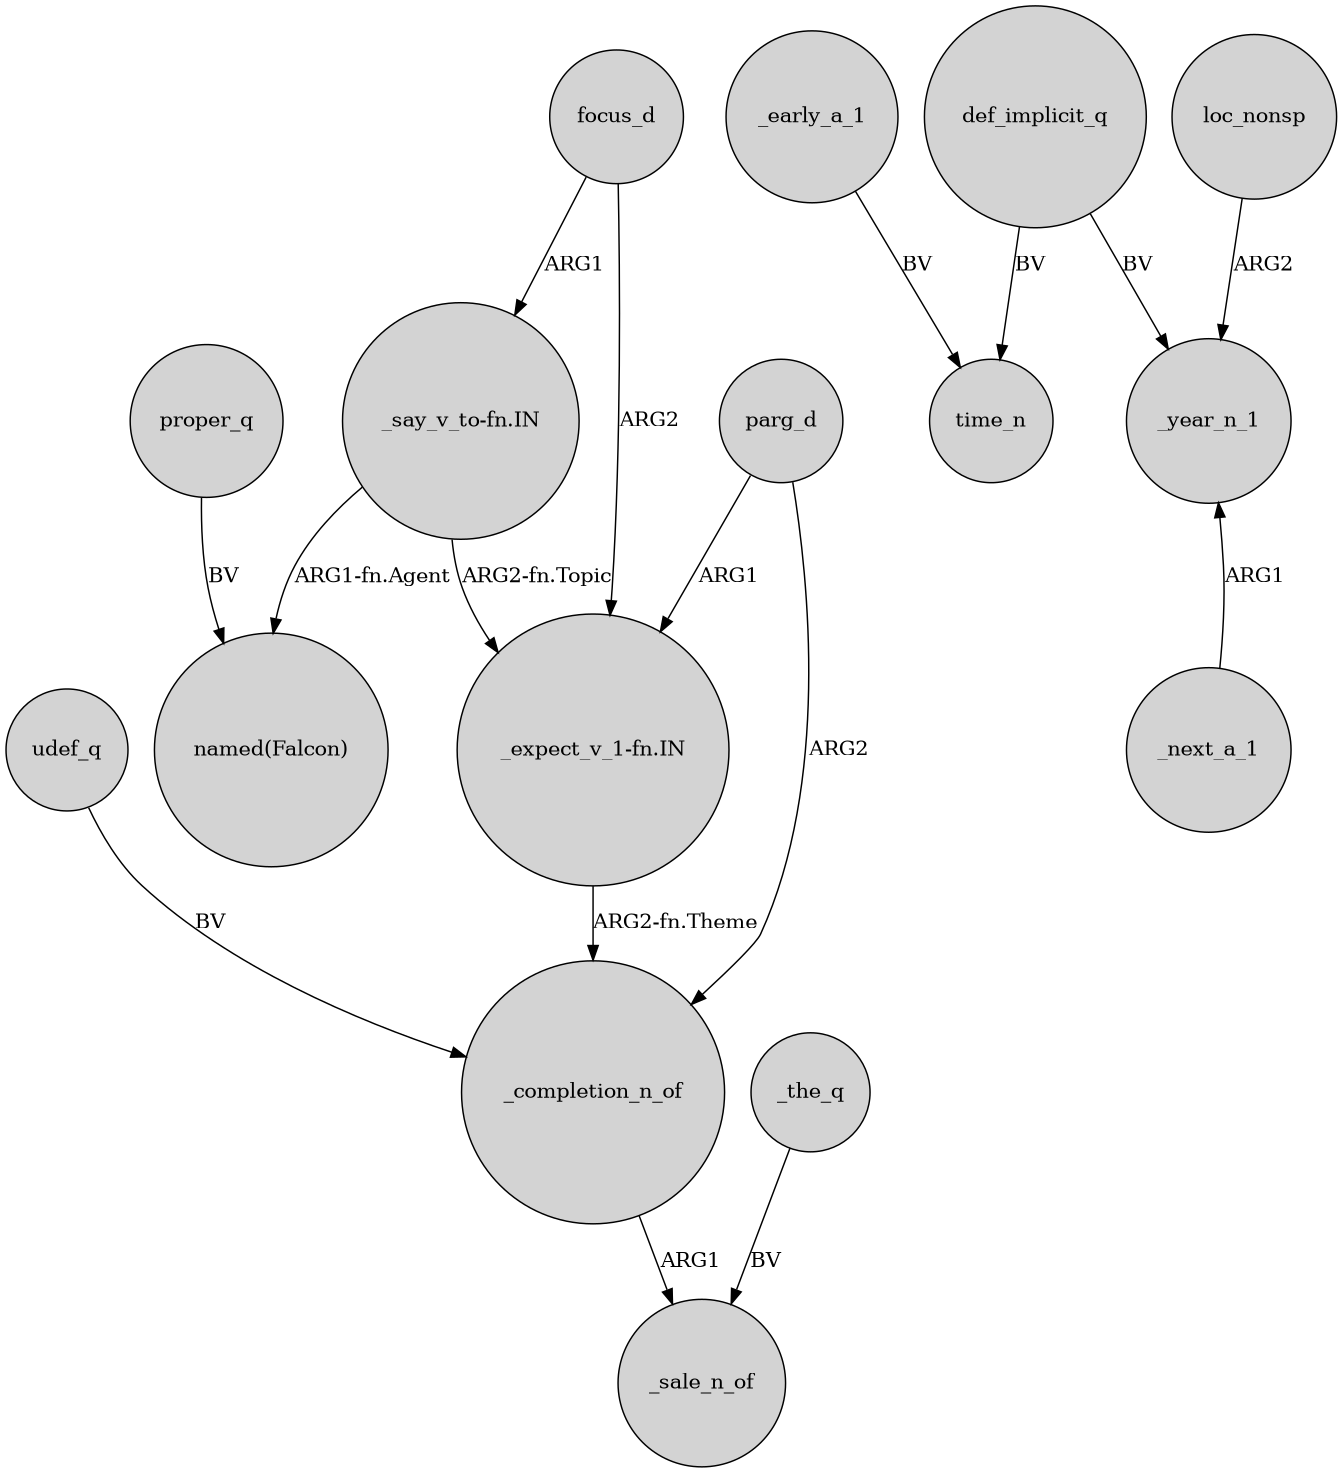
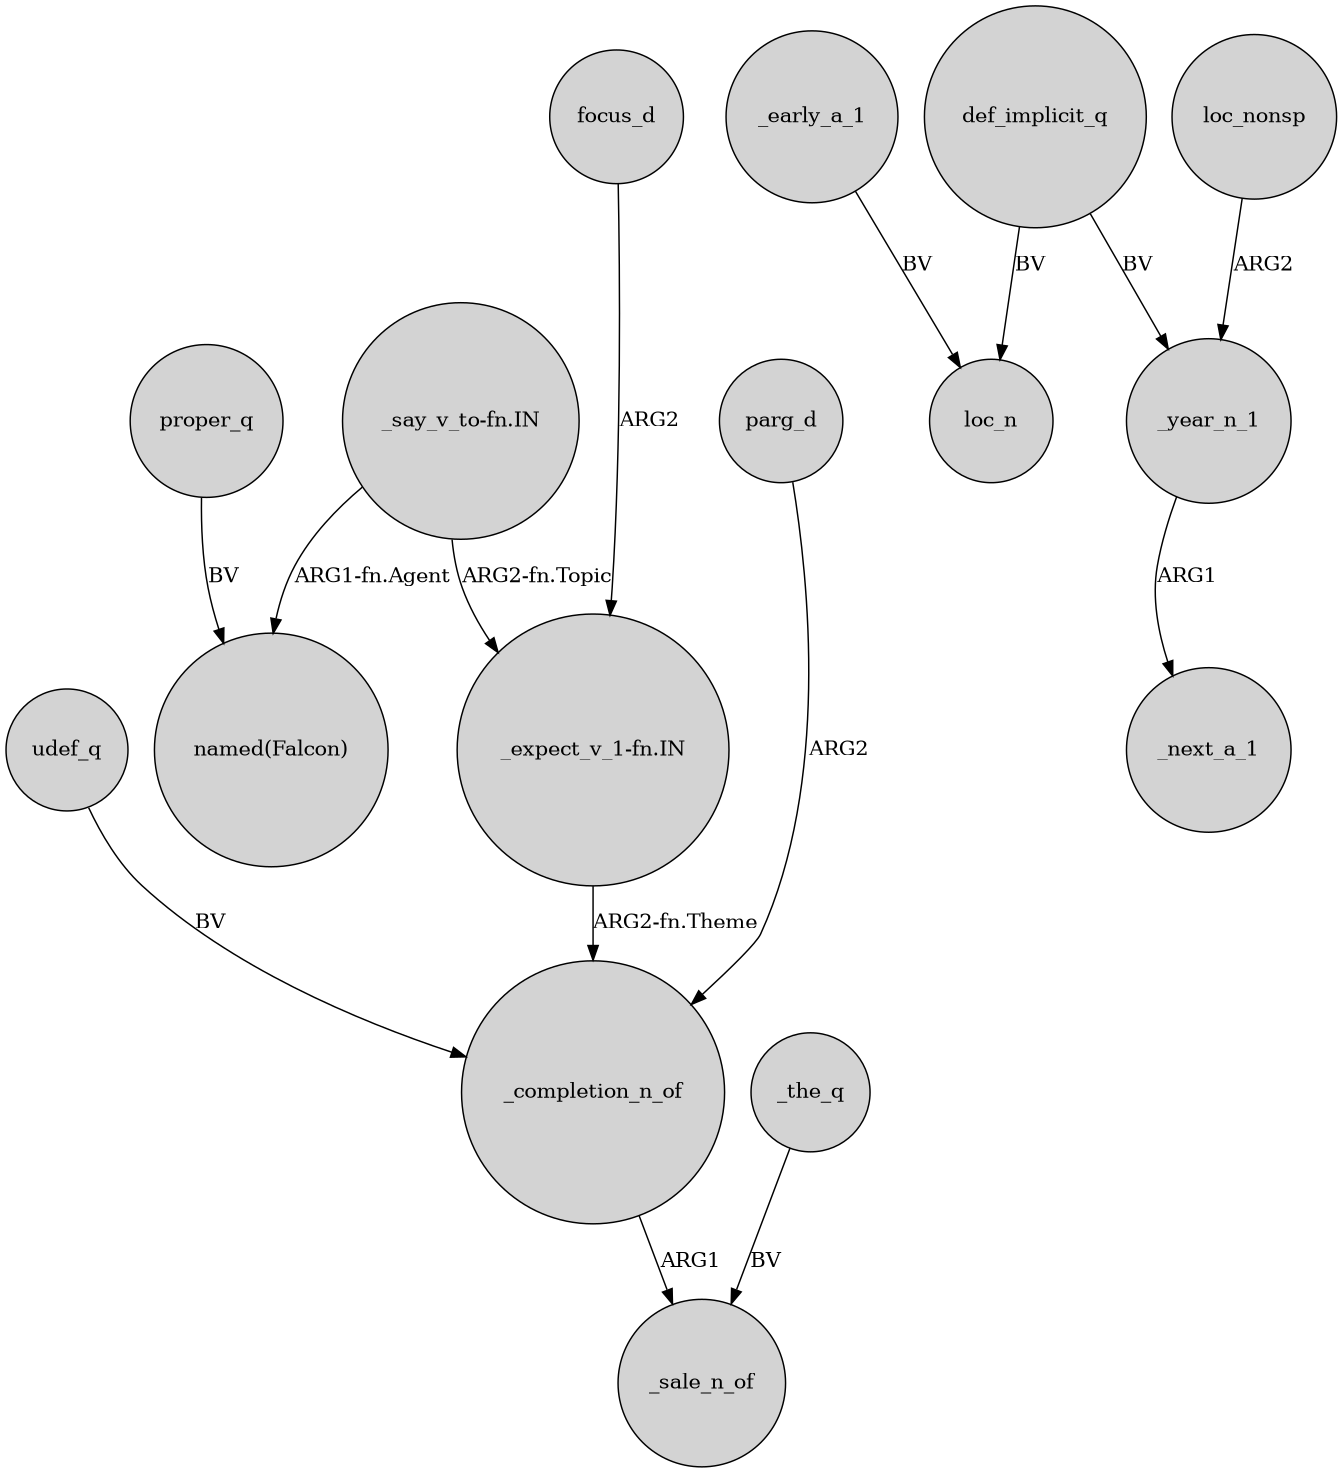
(554, 240) -> none
(991, 421) -> (991, 421)
(709, 547) -> none
(1224, 593) -> (1156, 579)
